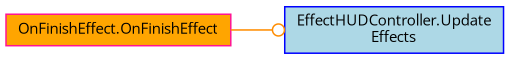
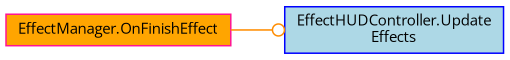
(118, 30) -> (118, 30)
